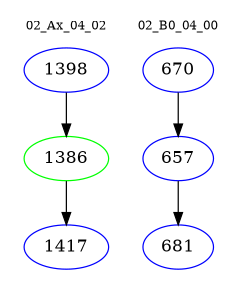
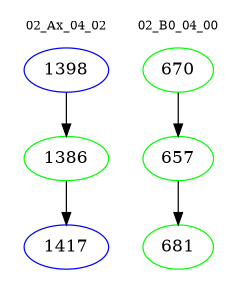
(178, 70) -> (178, 70)
(178, 159) -> (178, 159)
(178, 247) -> (178, 247)
